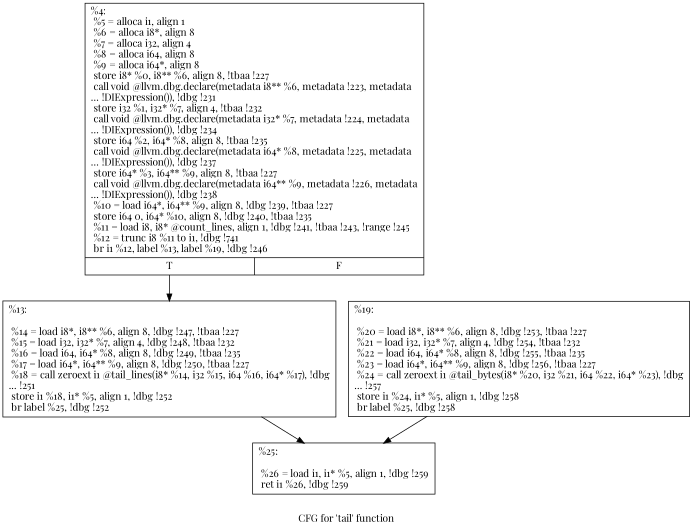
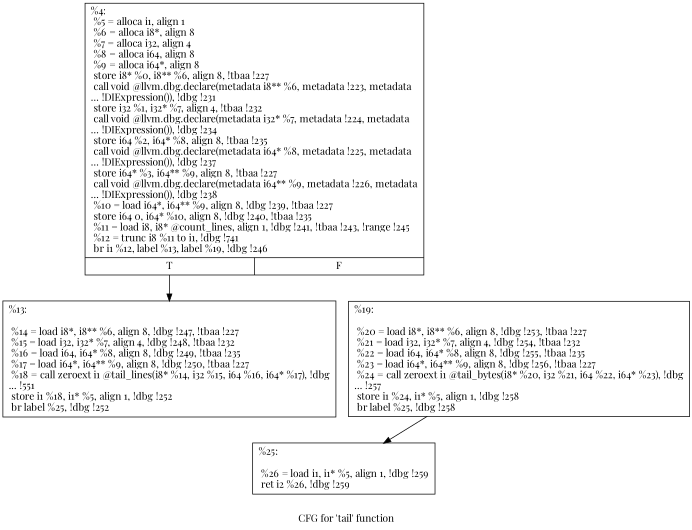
(22, 386) -> (22, 386)
(280, 428) -> none
(304, 485) -> (304, 485)
